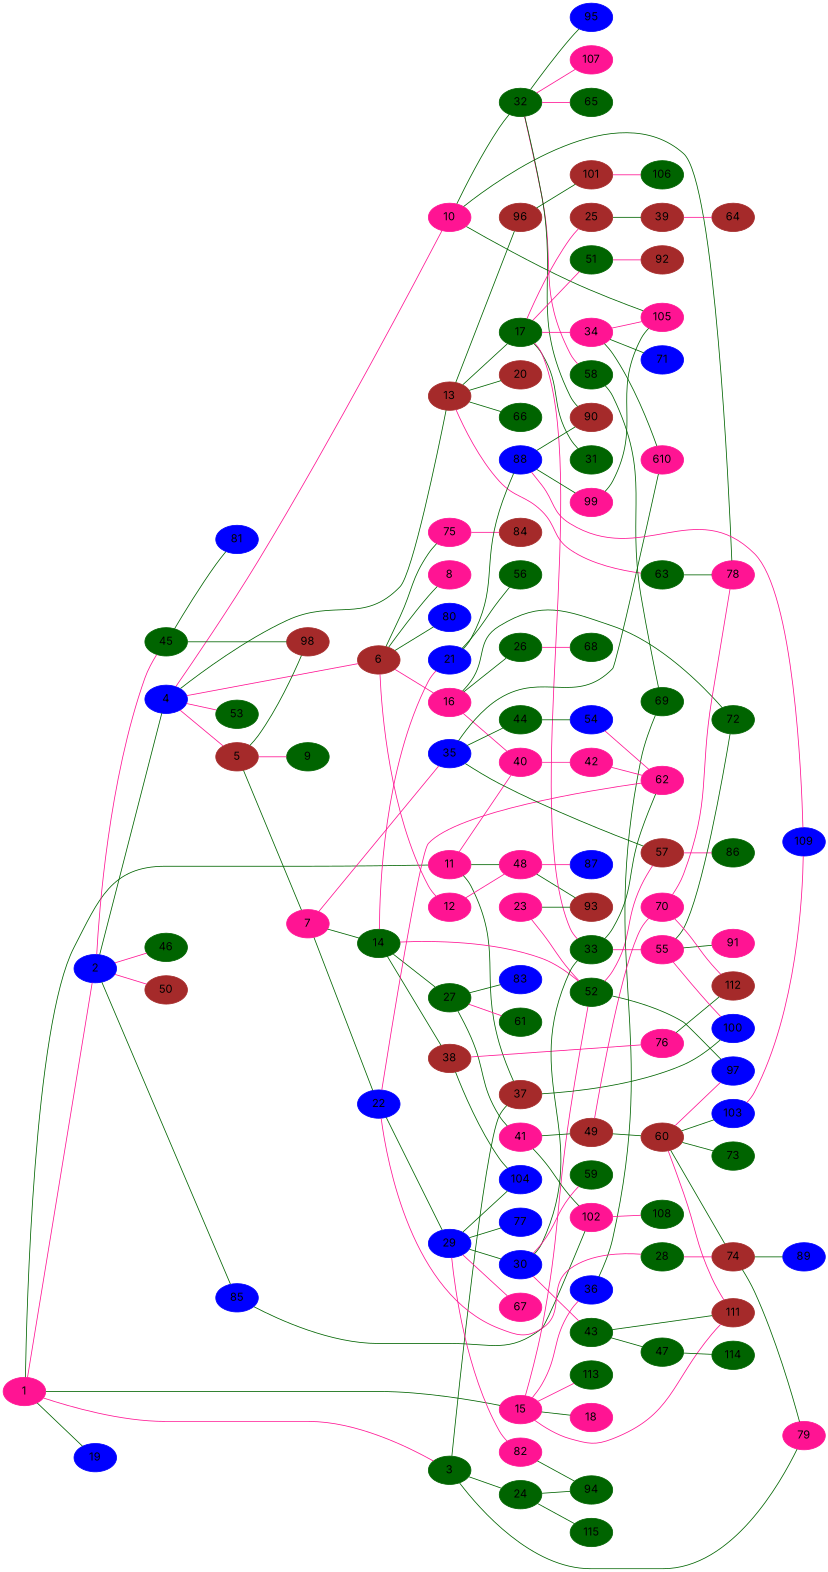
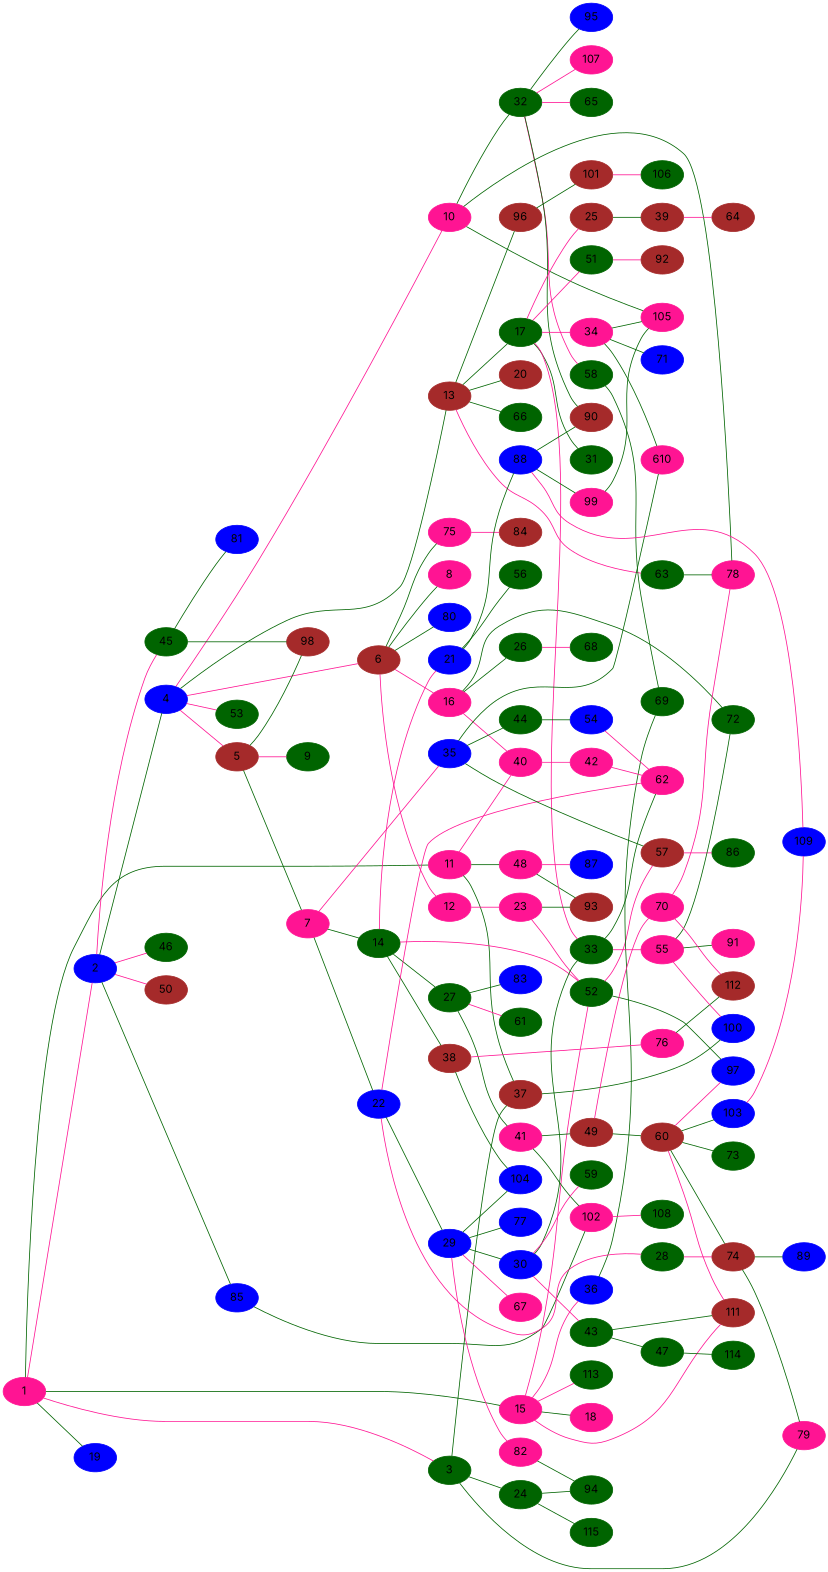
(627, 325) -> (627, 325)
(485, 886) -> (486, 907)
